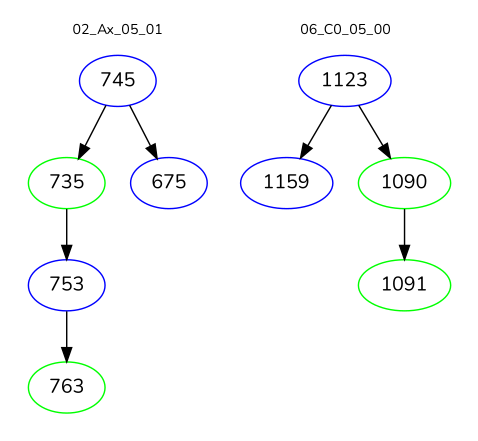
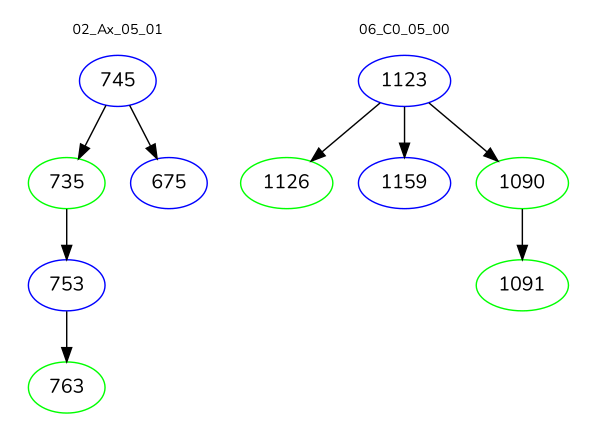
none -> (287, 183)
